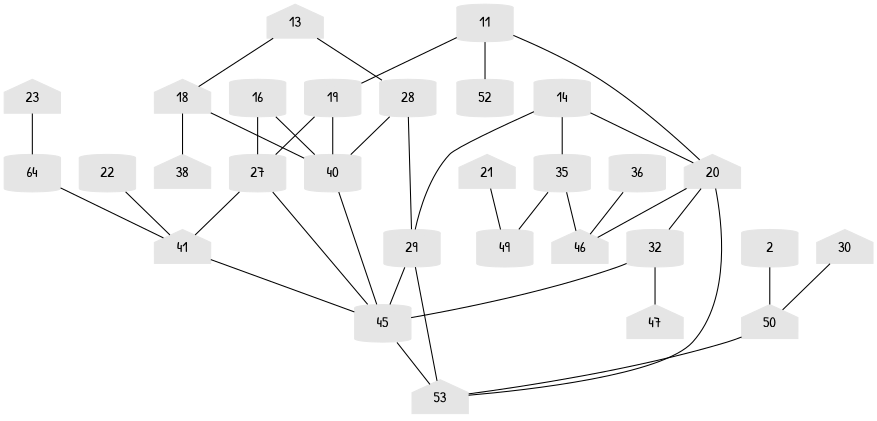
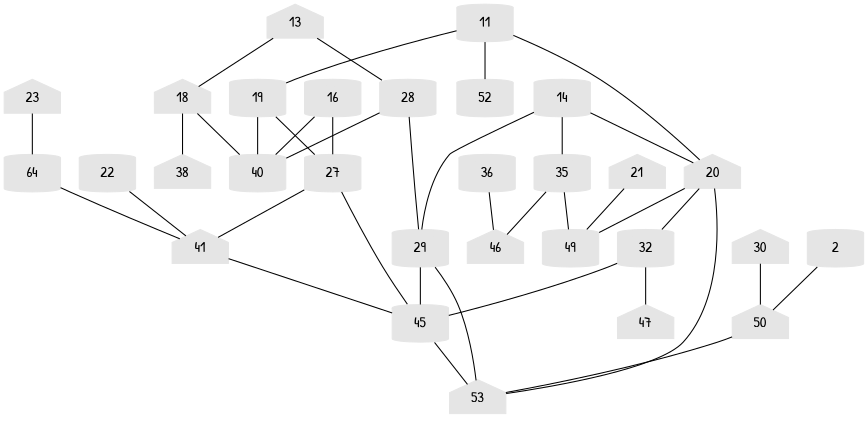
(642, 213) -> (642, 210)
(358, 248) -> none
